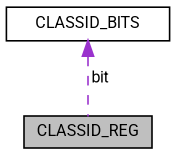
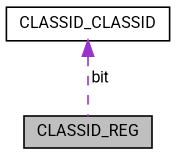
(88, 24) -> (88, 24)
